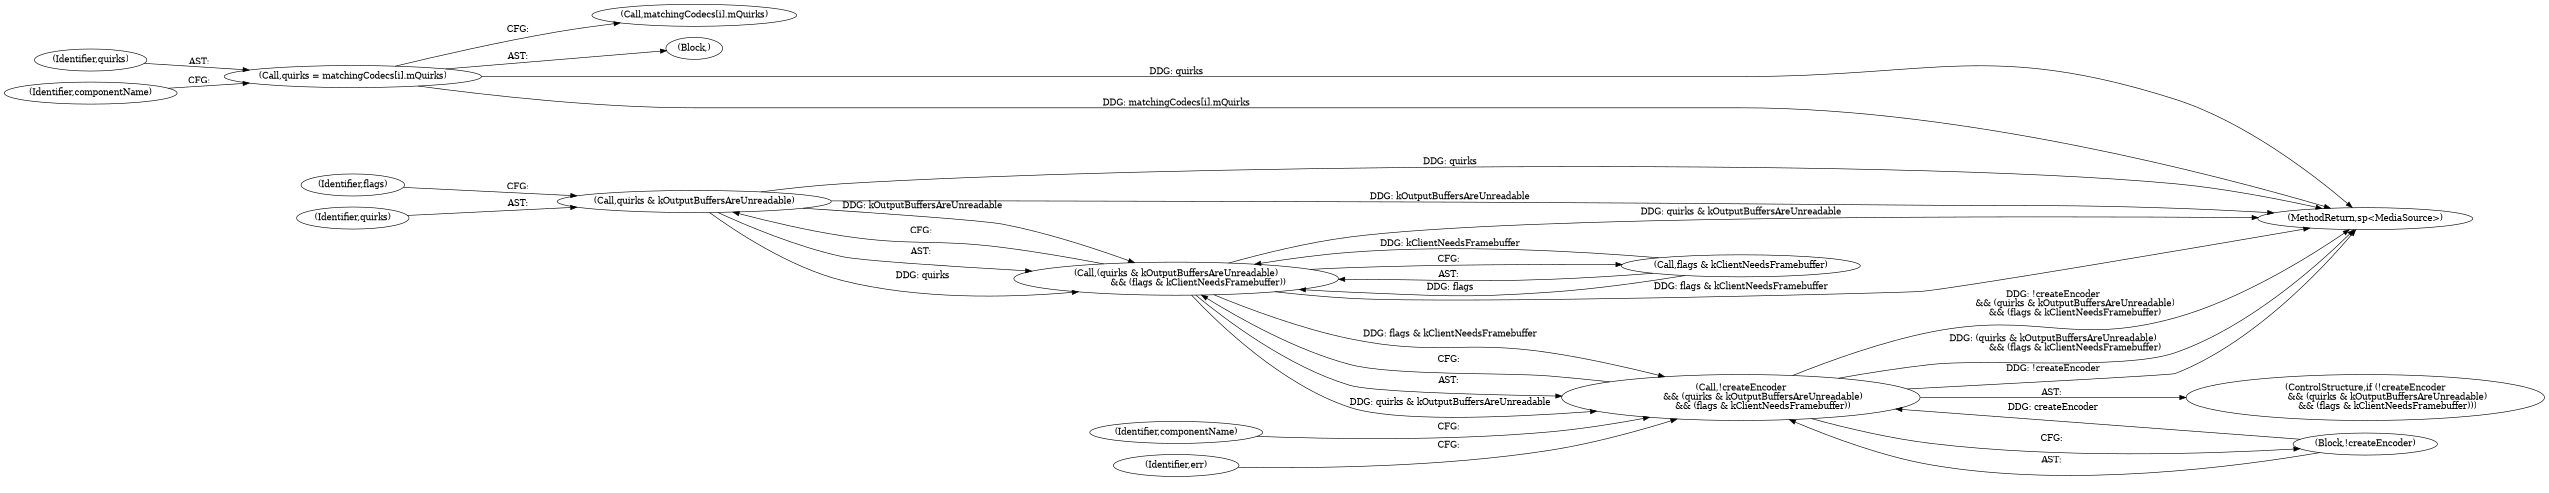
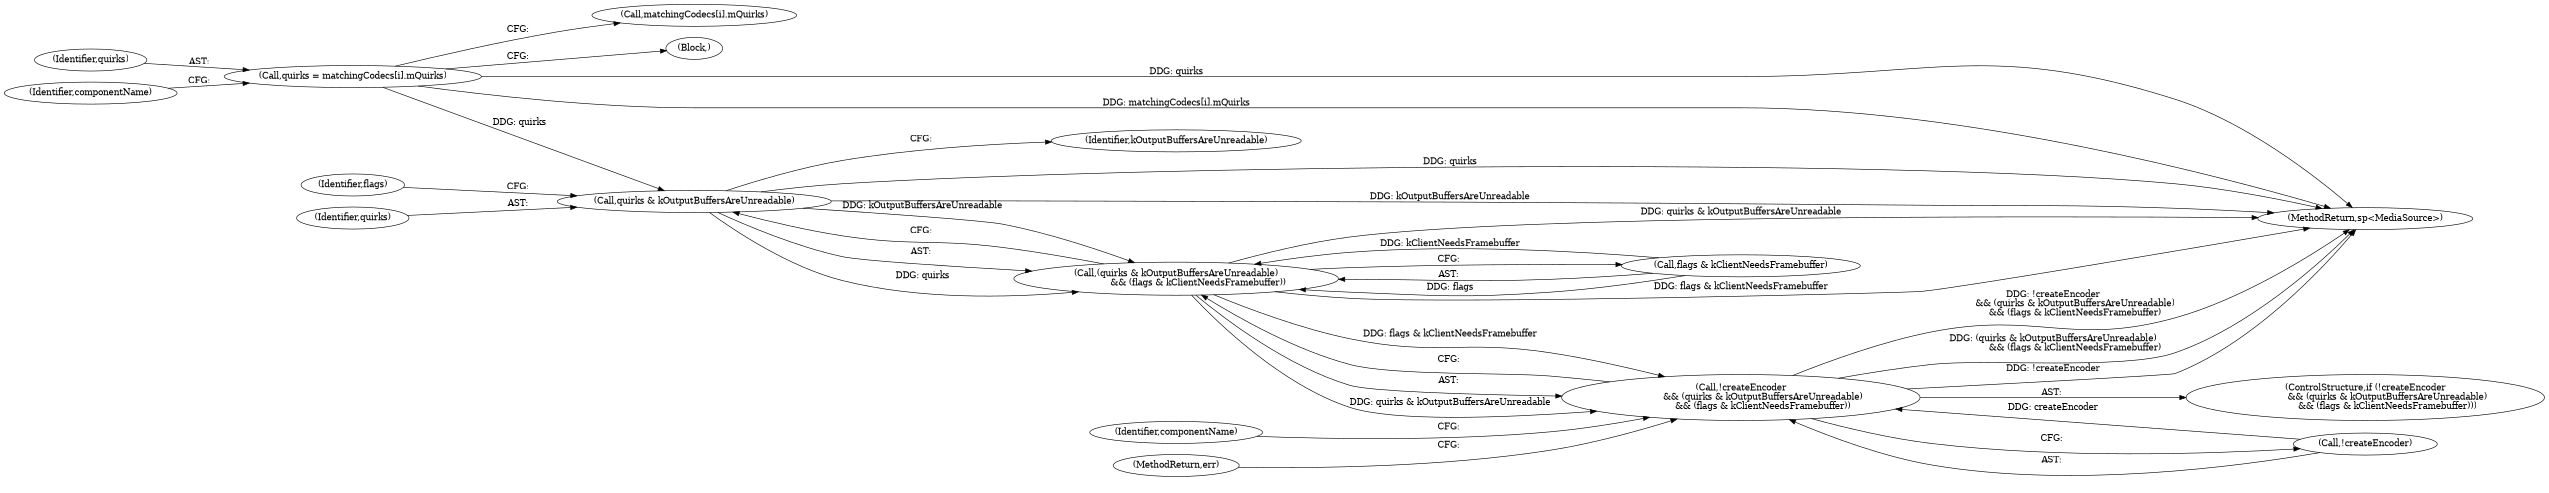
(519, 57) -> (519, 57)
none -> (521, 138)
none -> (1176, 141)
(2365, 444) -> (2365, 444)
(1176, 465) -> (1176, 465)
